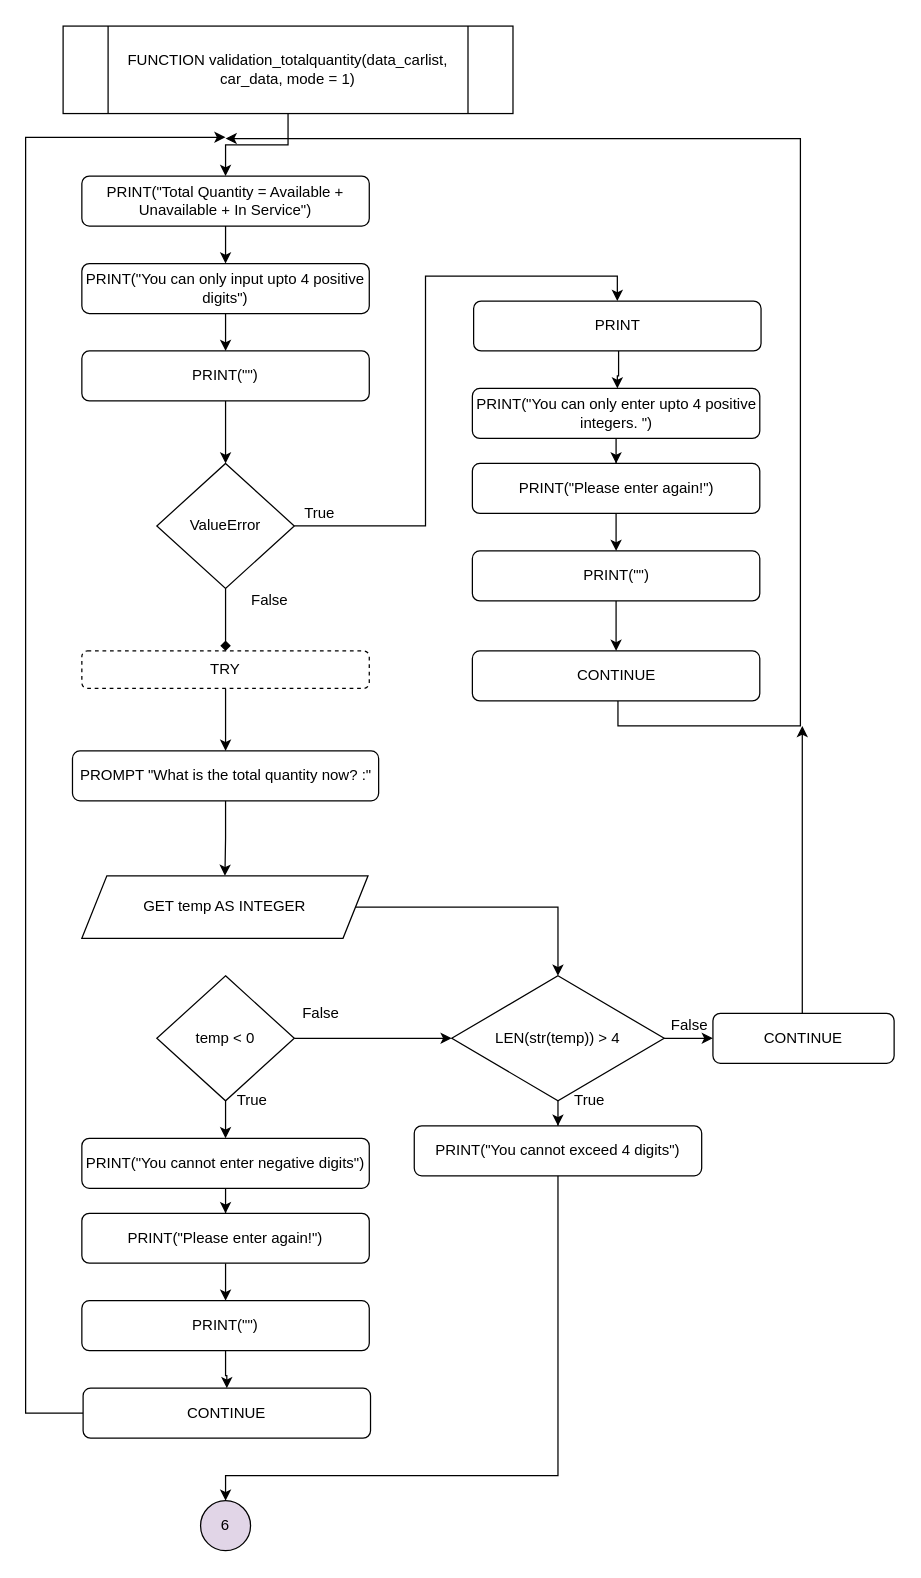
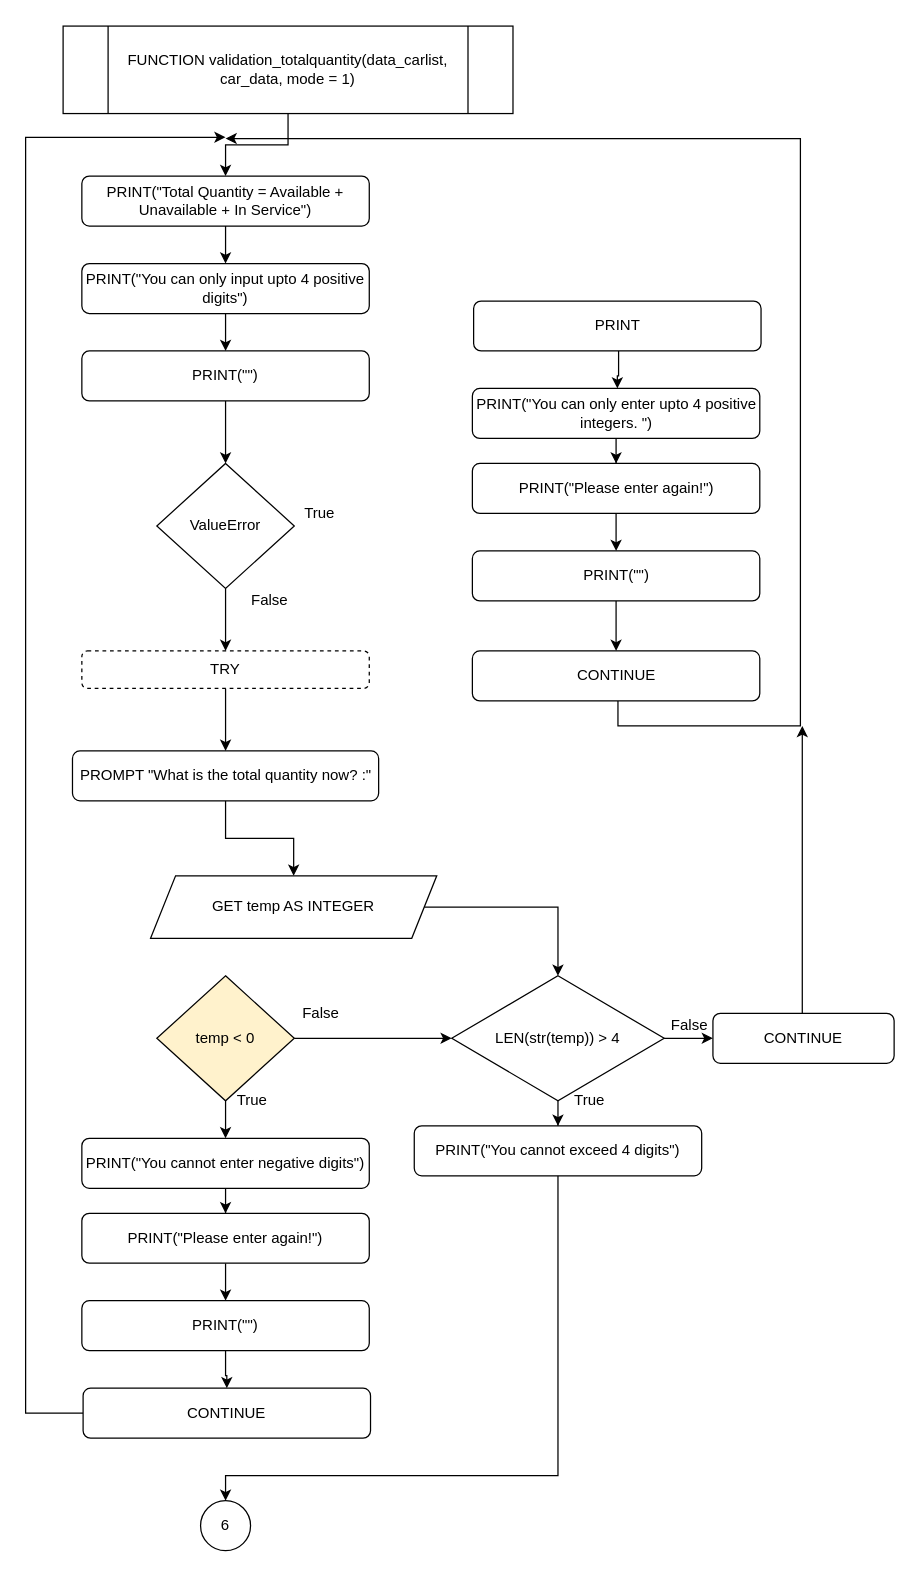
(426, 363) -> none
(226, 640) -> (226, 641)
(225, 907) -> (294, 907)
(226, 1038) -> (226, 1038)
(226, 1526) -> (226, 1526)
